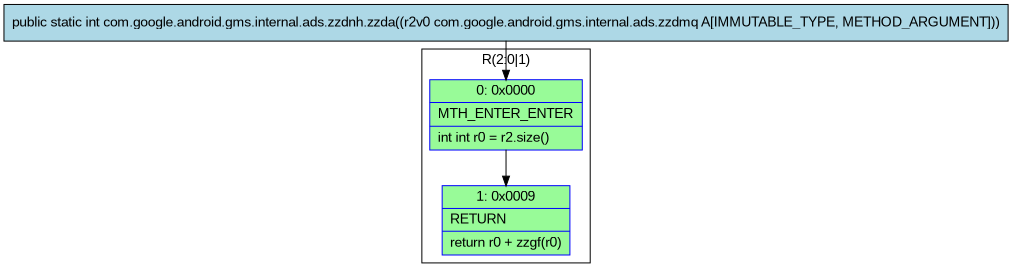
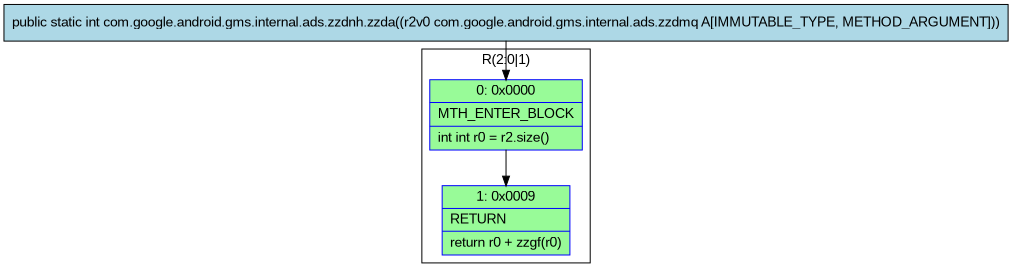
(506, 114) -> (506, 114)
